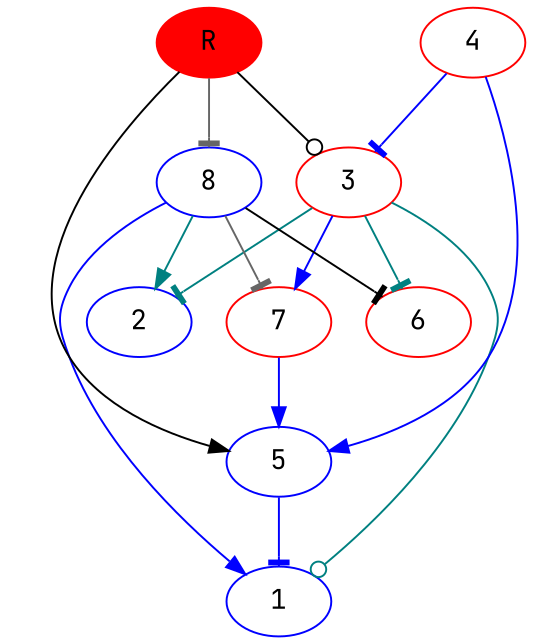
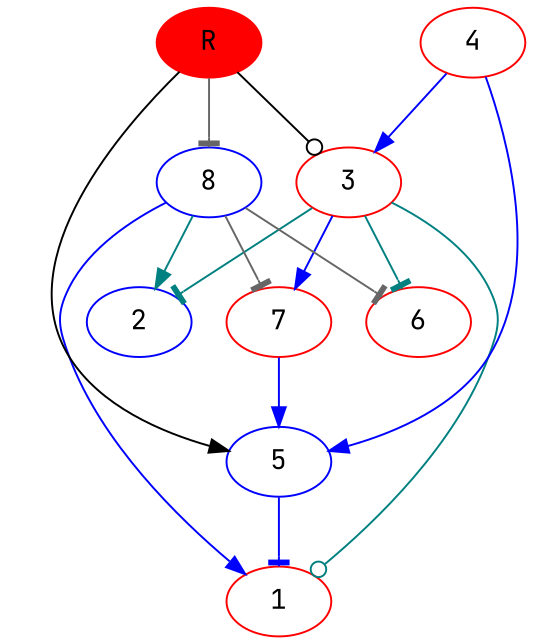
(414, 109) -> (414, 109)
(303, 245) -> (303, 245)
(279, 601) -> (279, 601)
